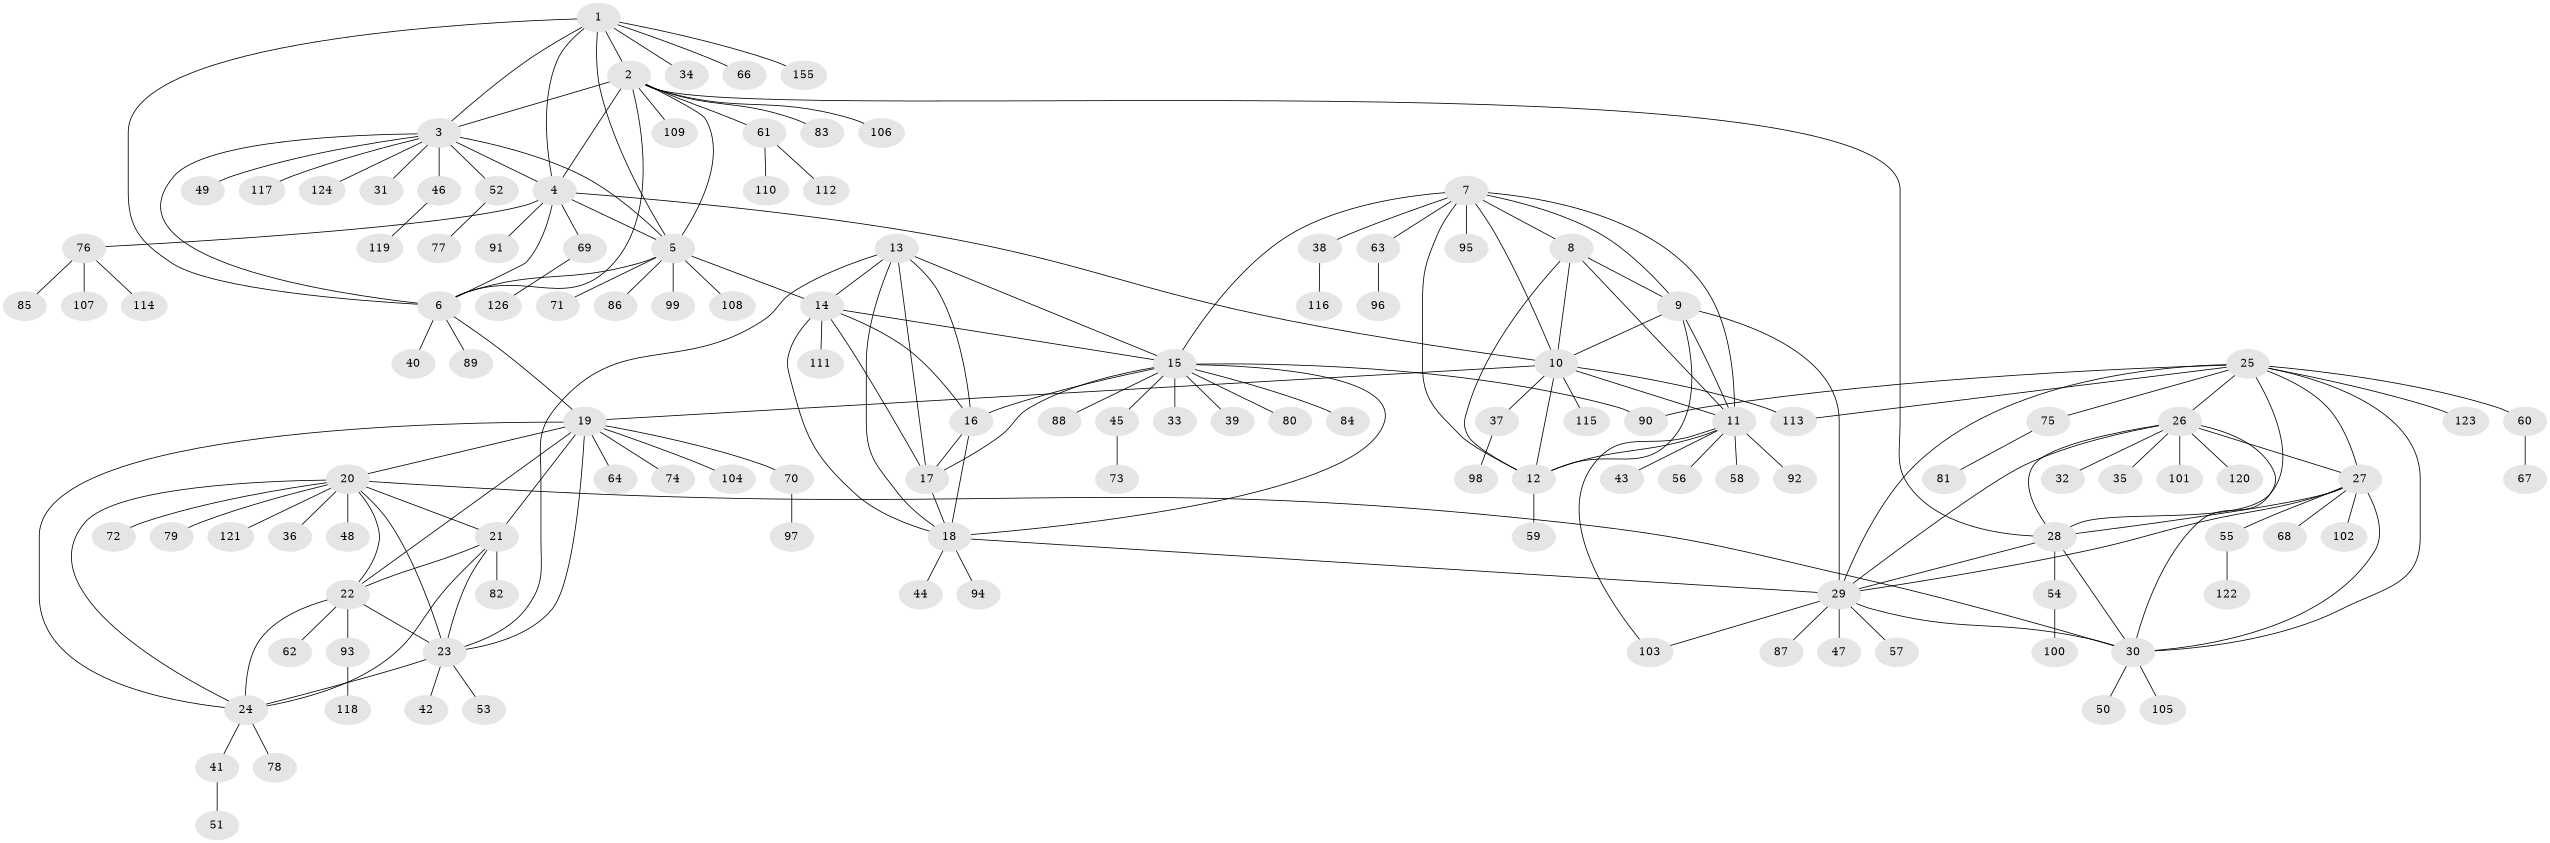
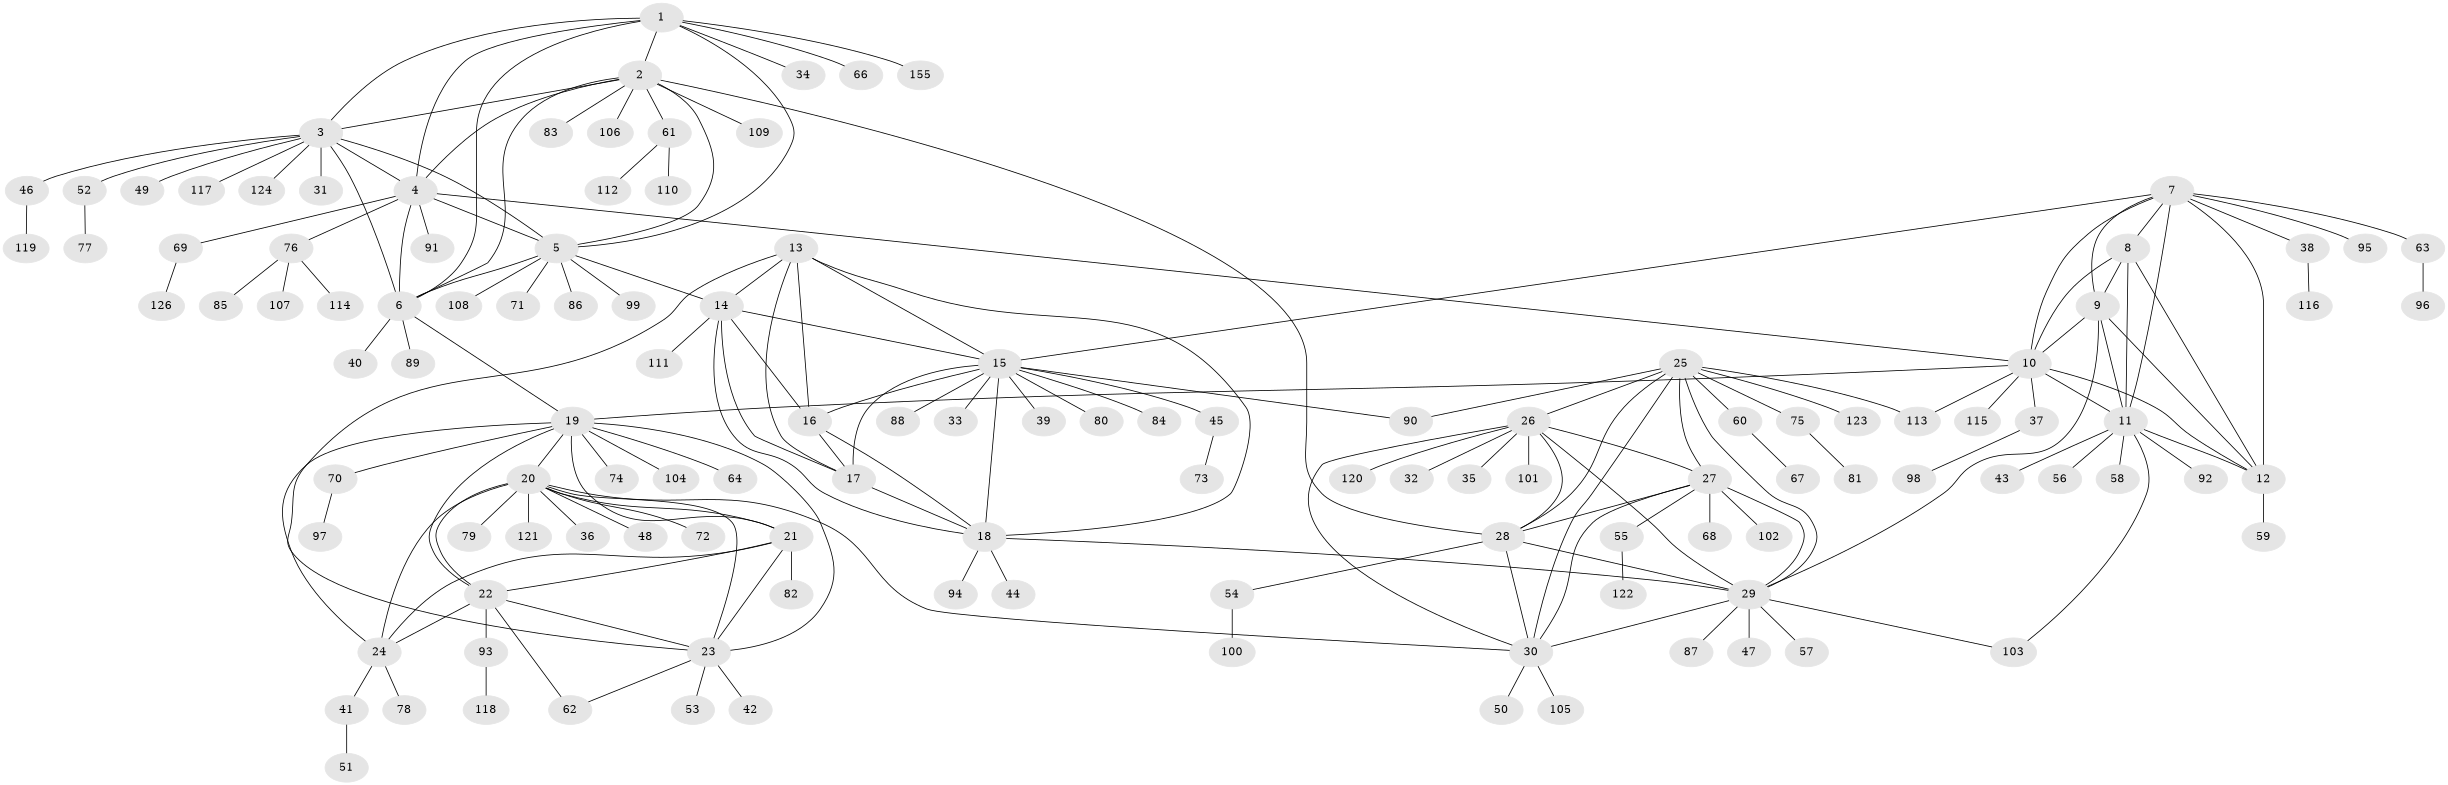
(370, 676) -> (640, 681)
